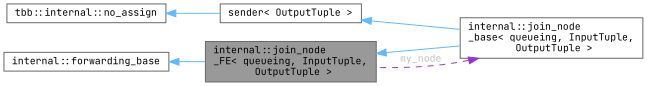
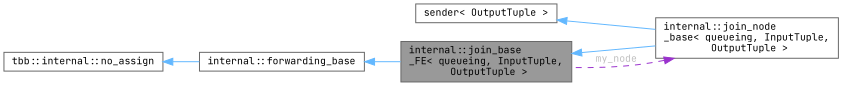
(198, 13) -> (186, 62)
(291, 62) -> (486, 62)
